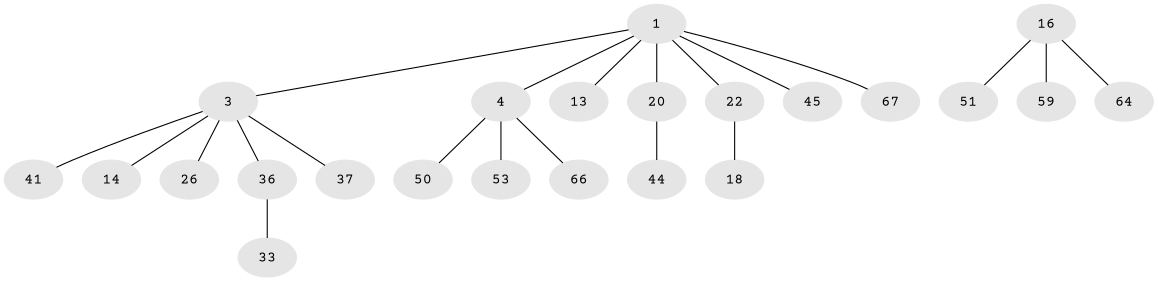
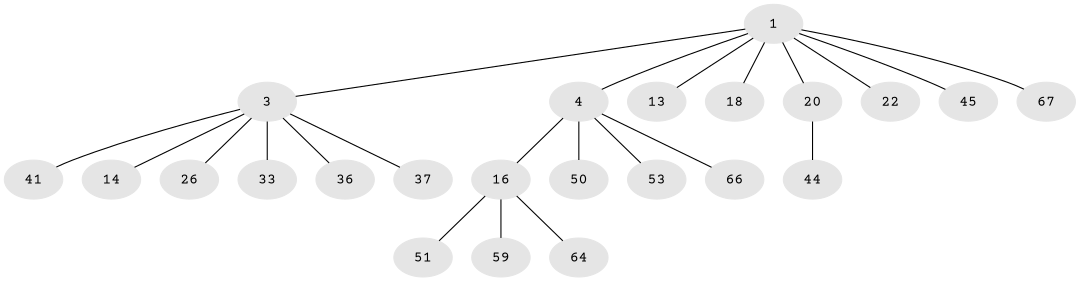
none -> (540, 141)
(735, 141) -> (754, 63)
(267, 219) -> (267, 141)
